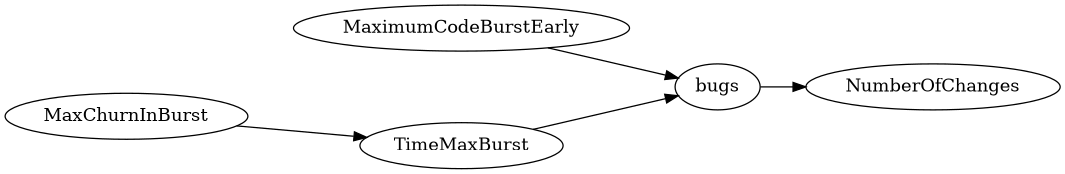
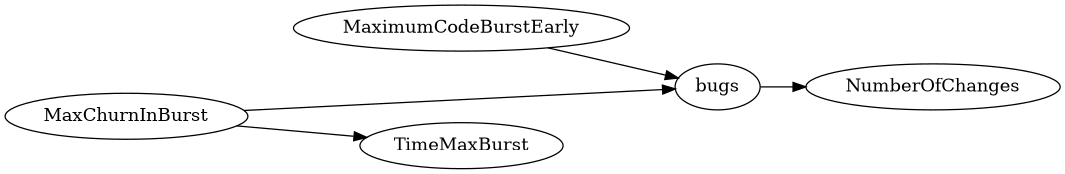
(599, 114) -> (453, 100)
